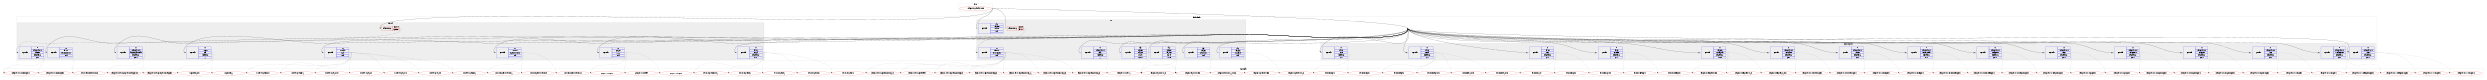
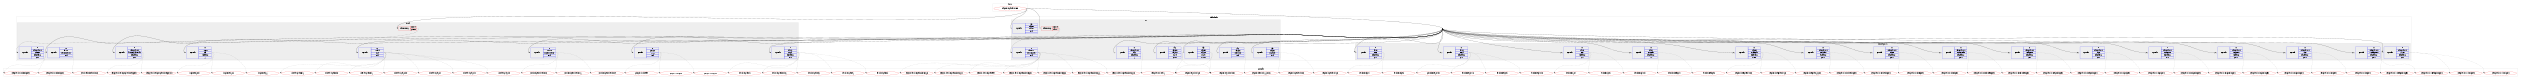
none -> (228, 73)
